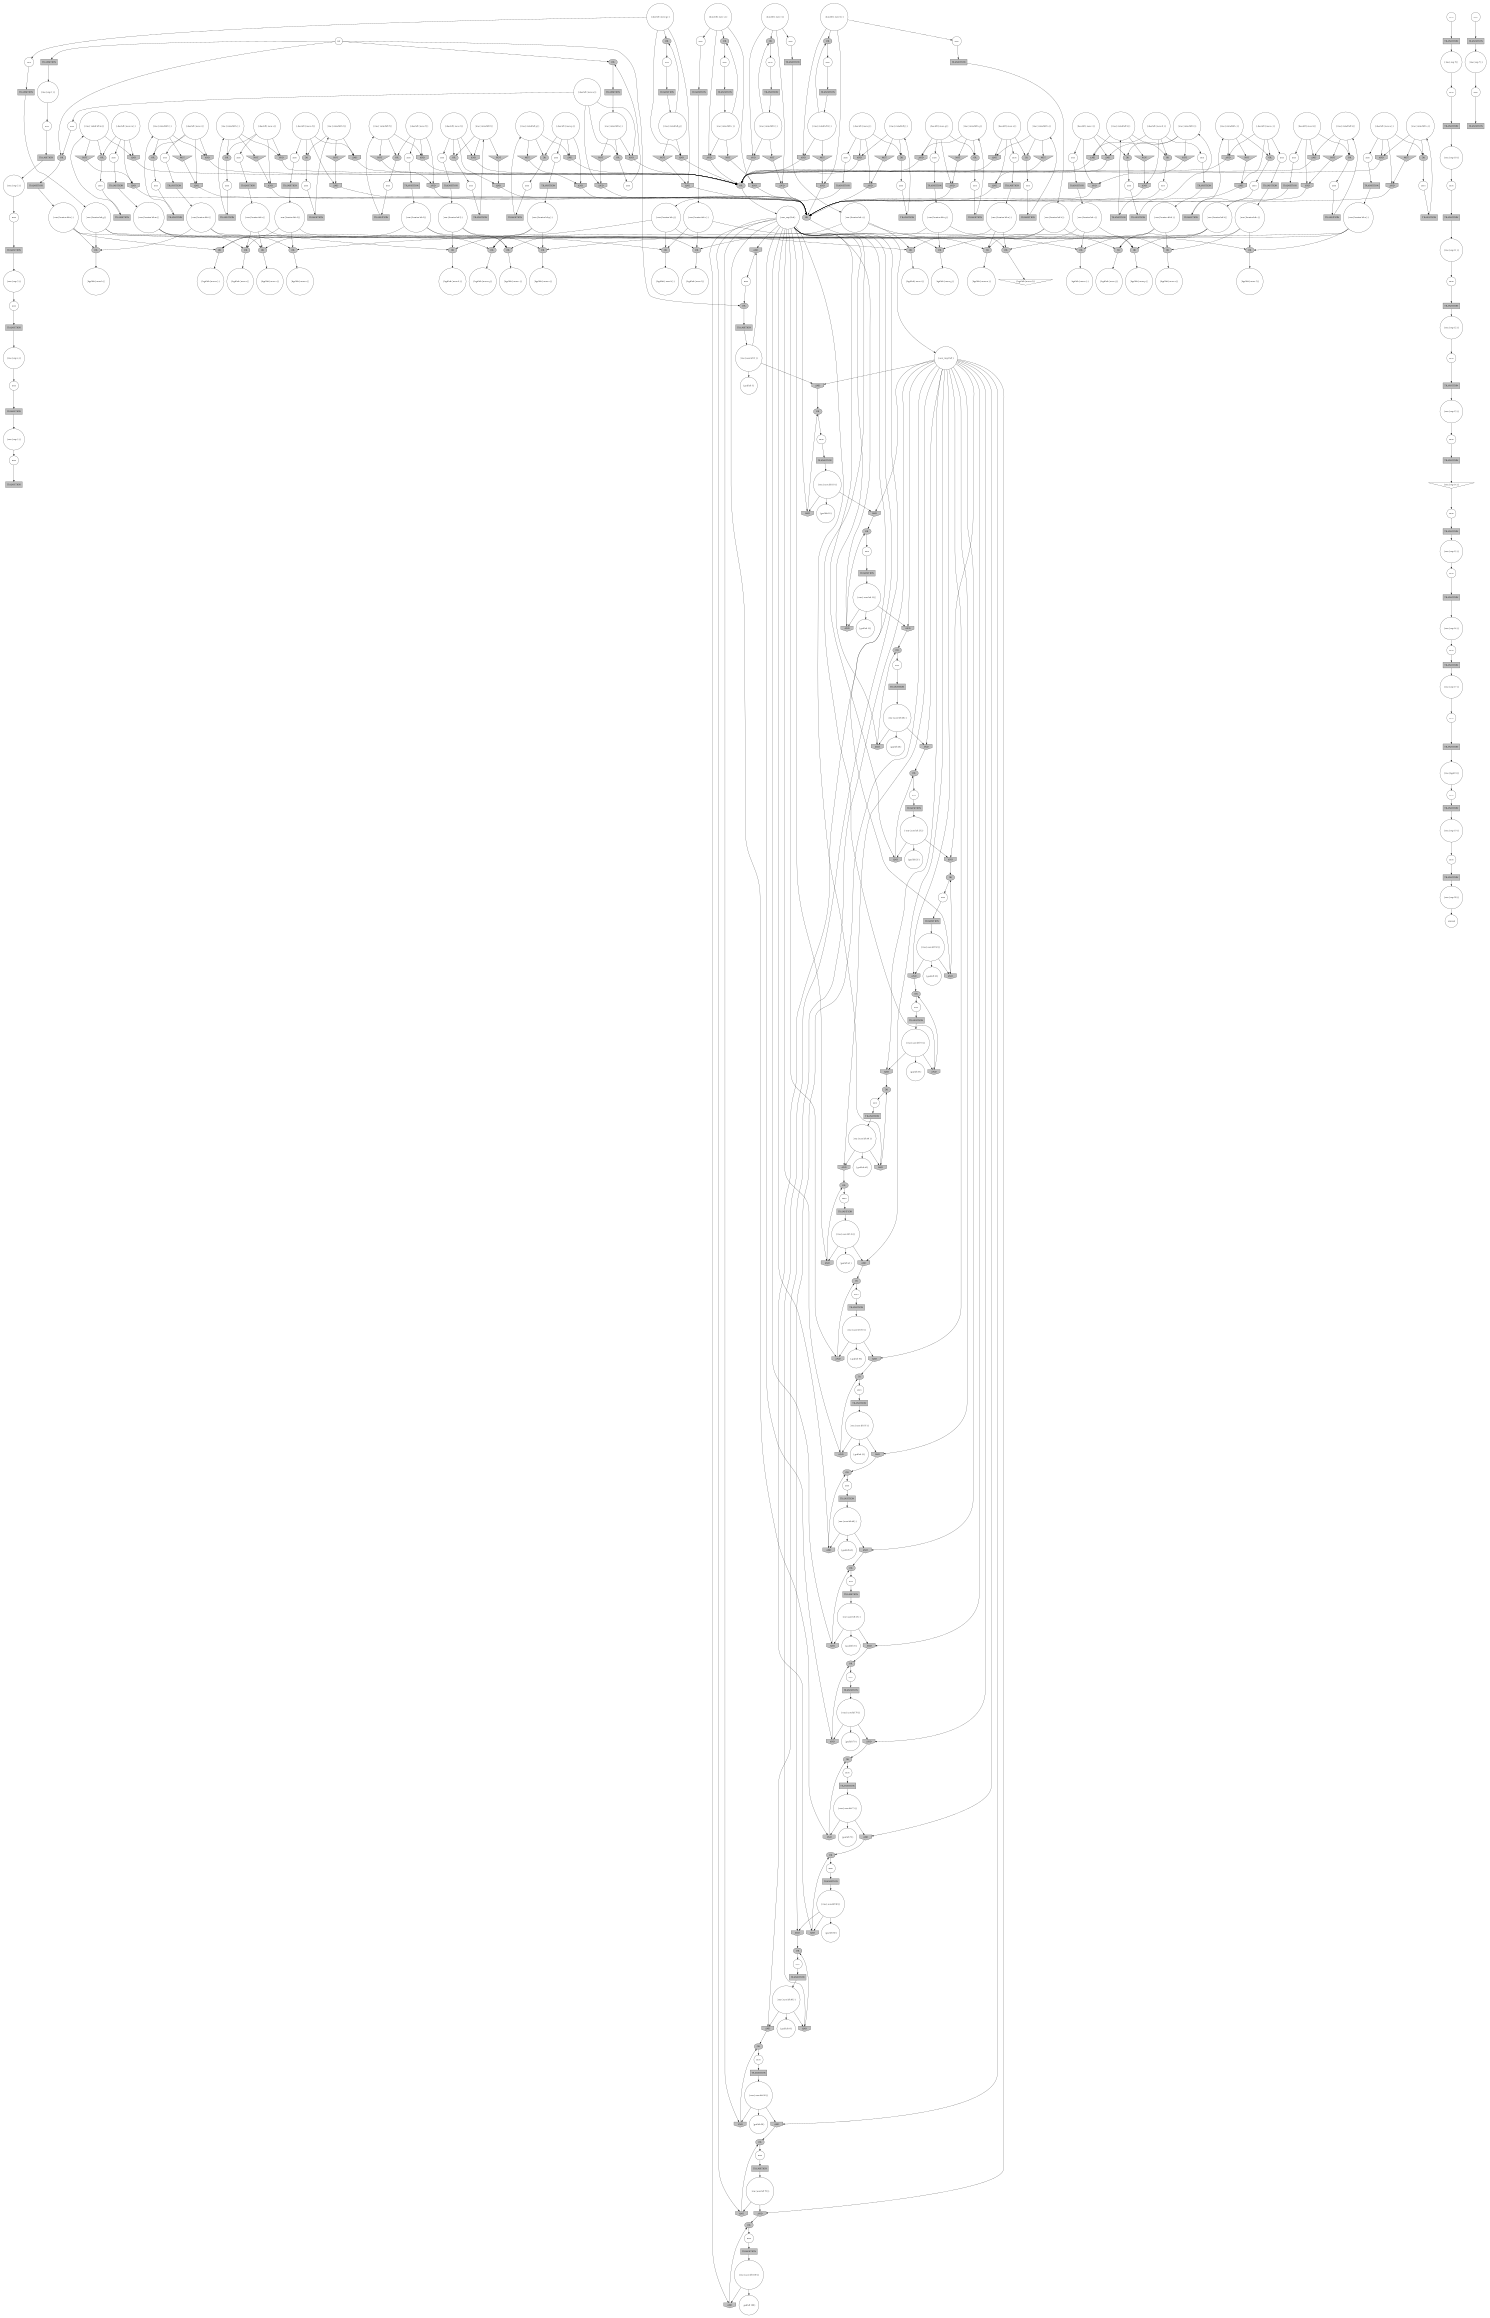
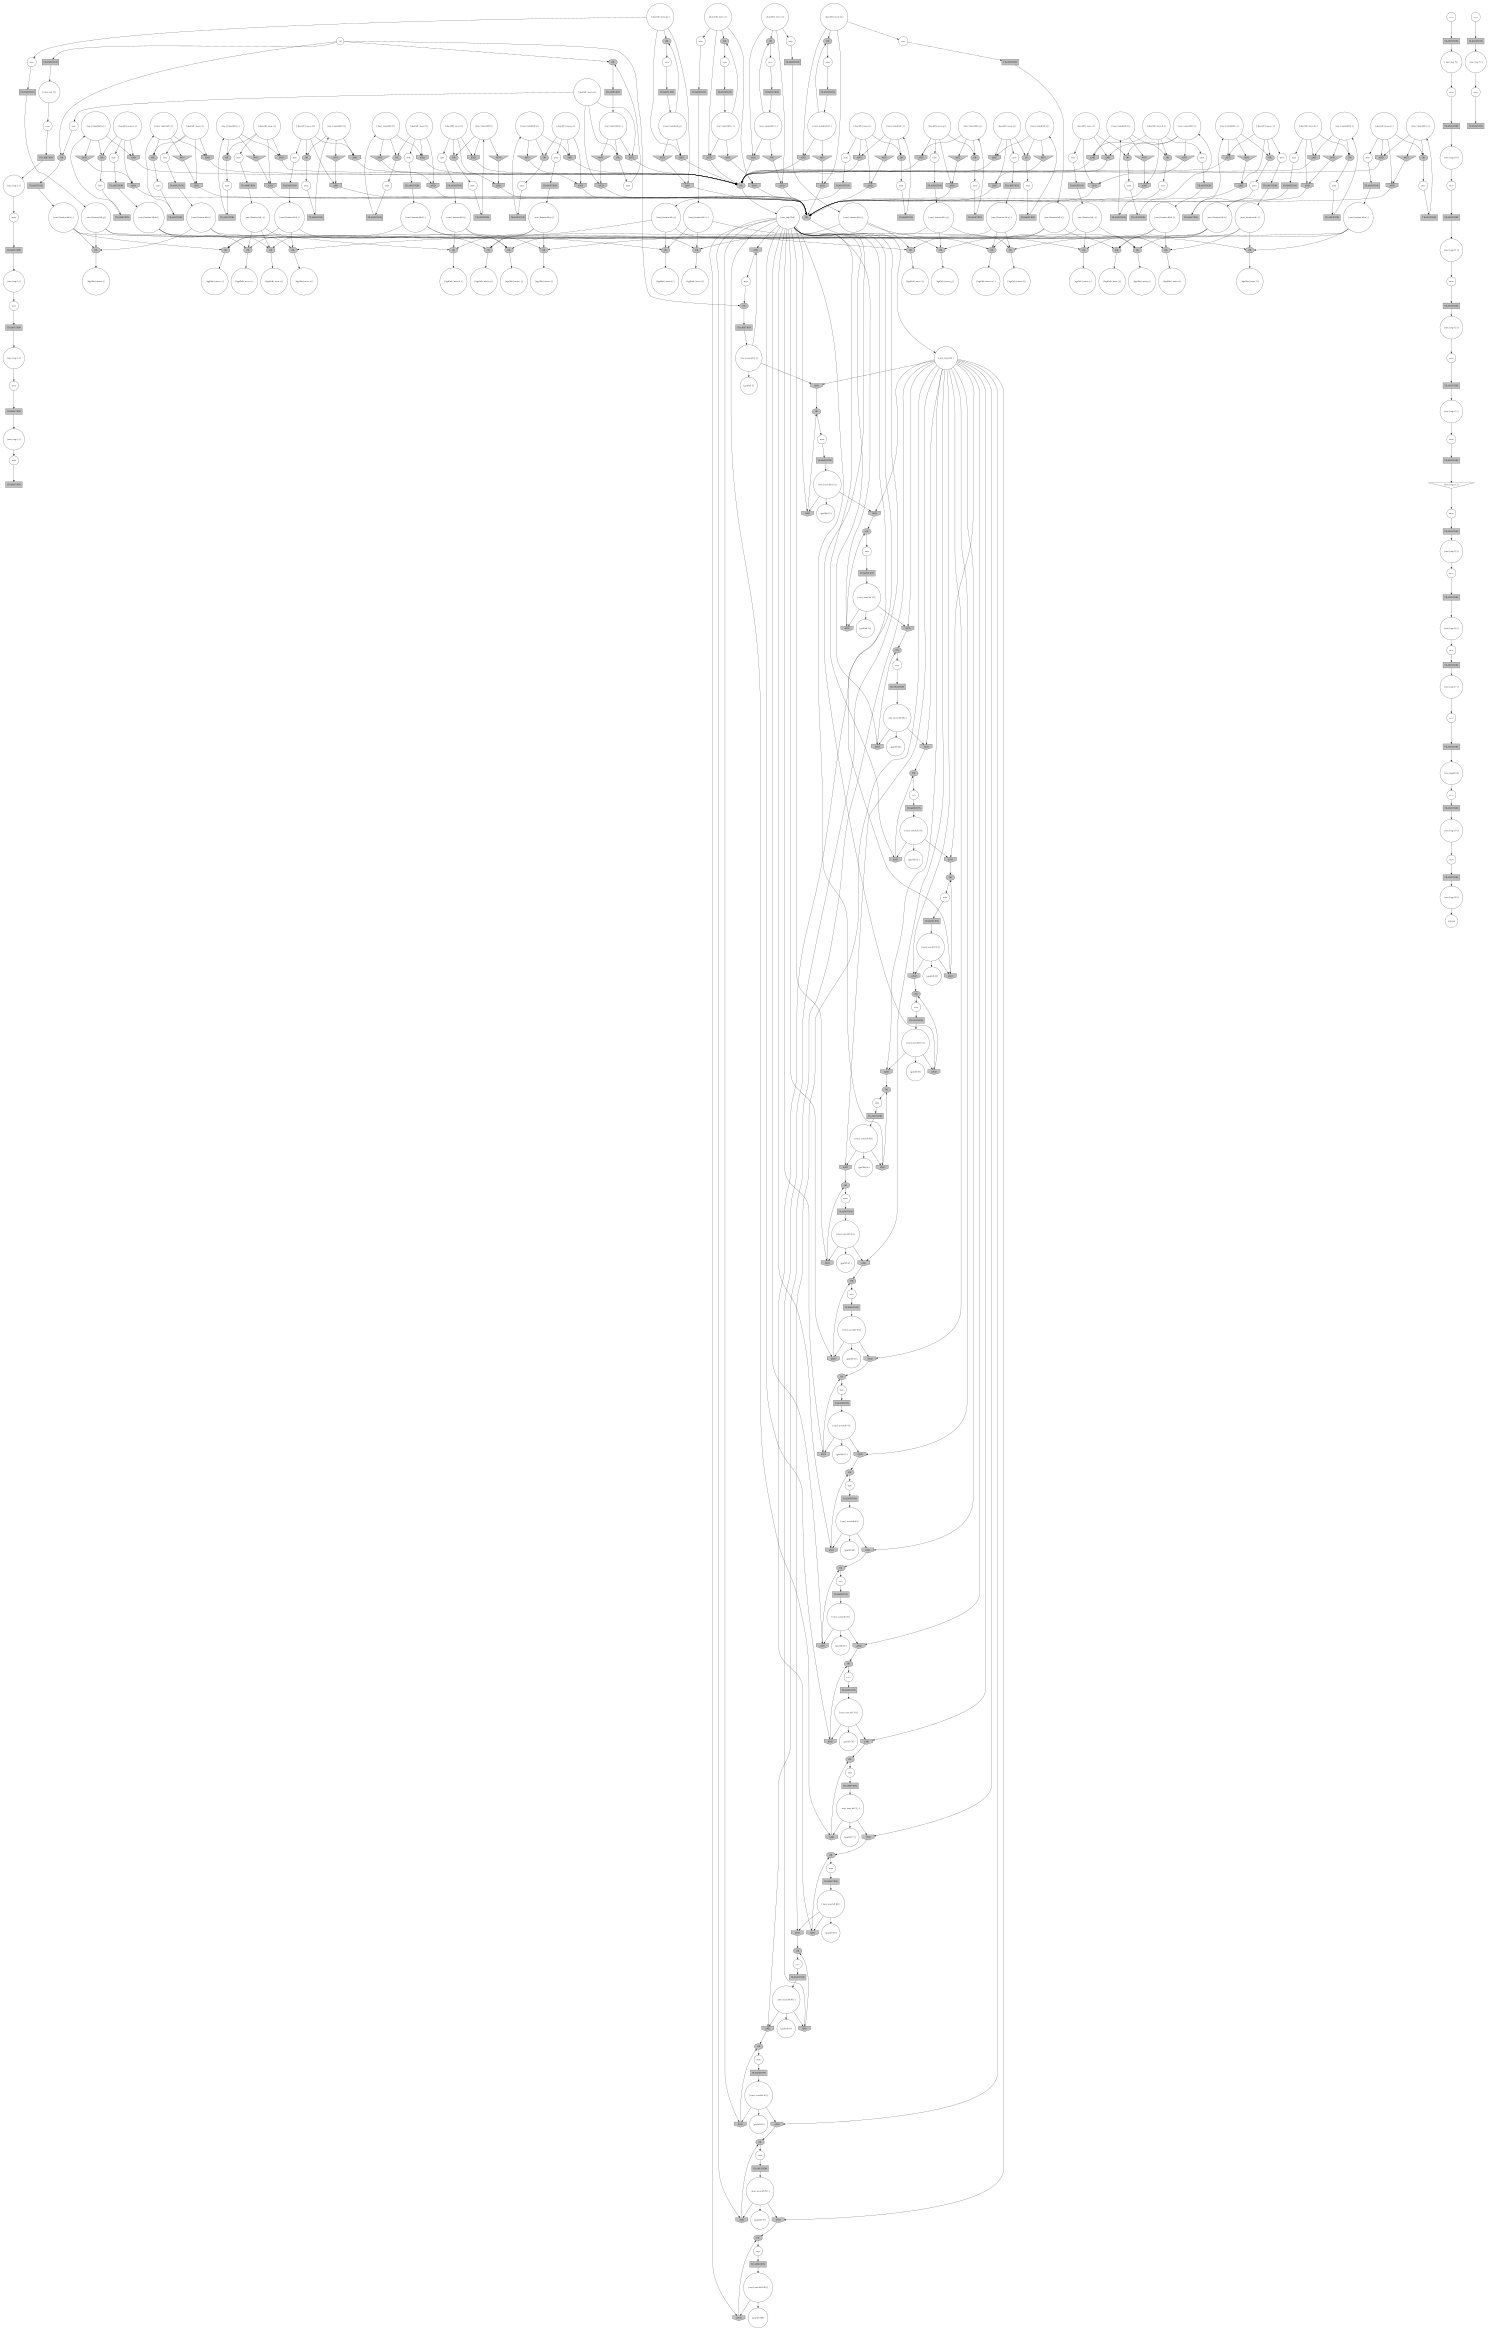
(1026, 282) -> (1017, 281)
none -> (760, 2220)
